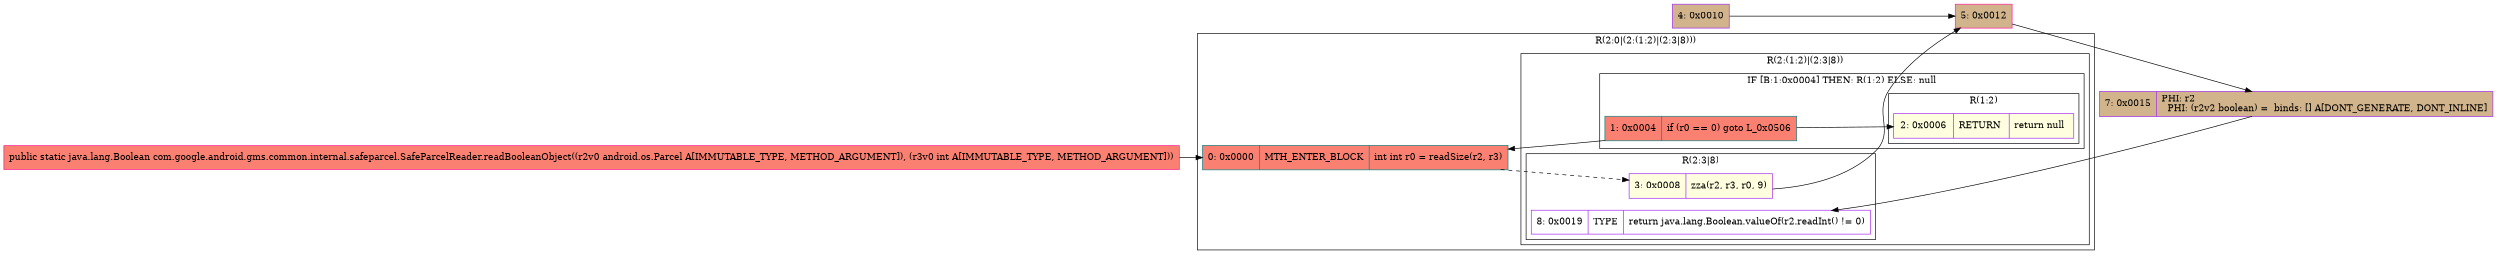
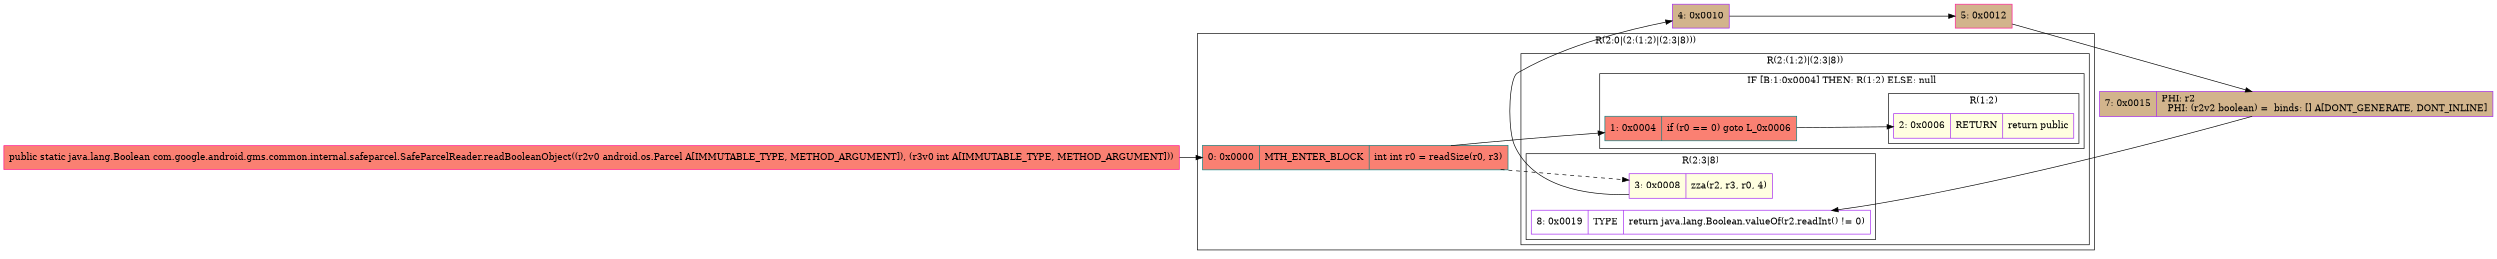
(2040, 126) -> (2038, 126)
(1729, 128) -> (1729, 128)
(1884, 133) -> (1511, 96)
(1560, 145) -> (1528, 139)
(1439, 157) -> (1439, 157)
(1729, 186) -> (1729, 186)
